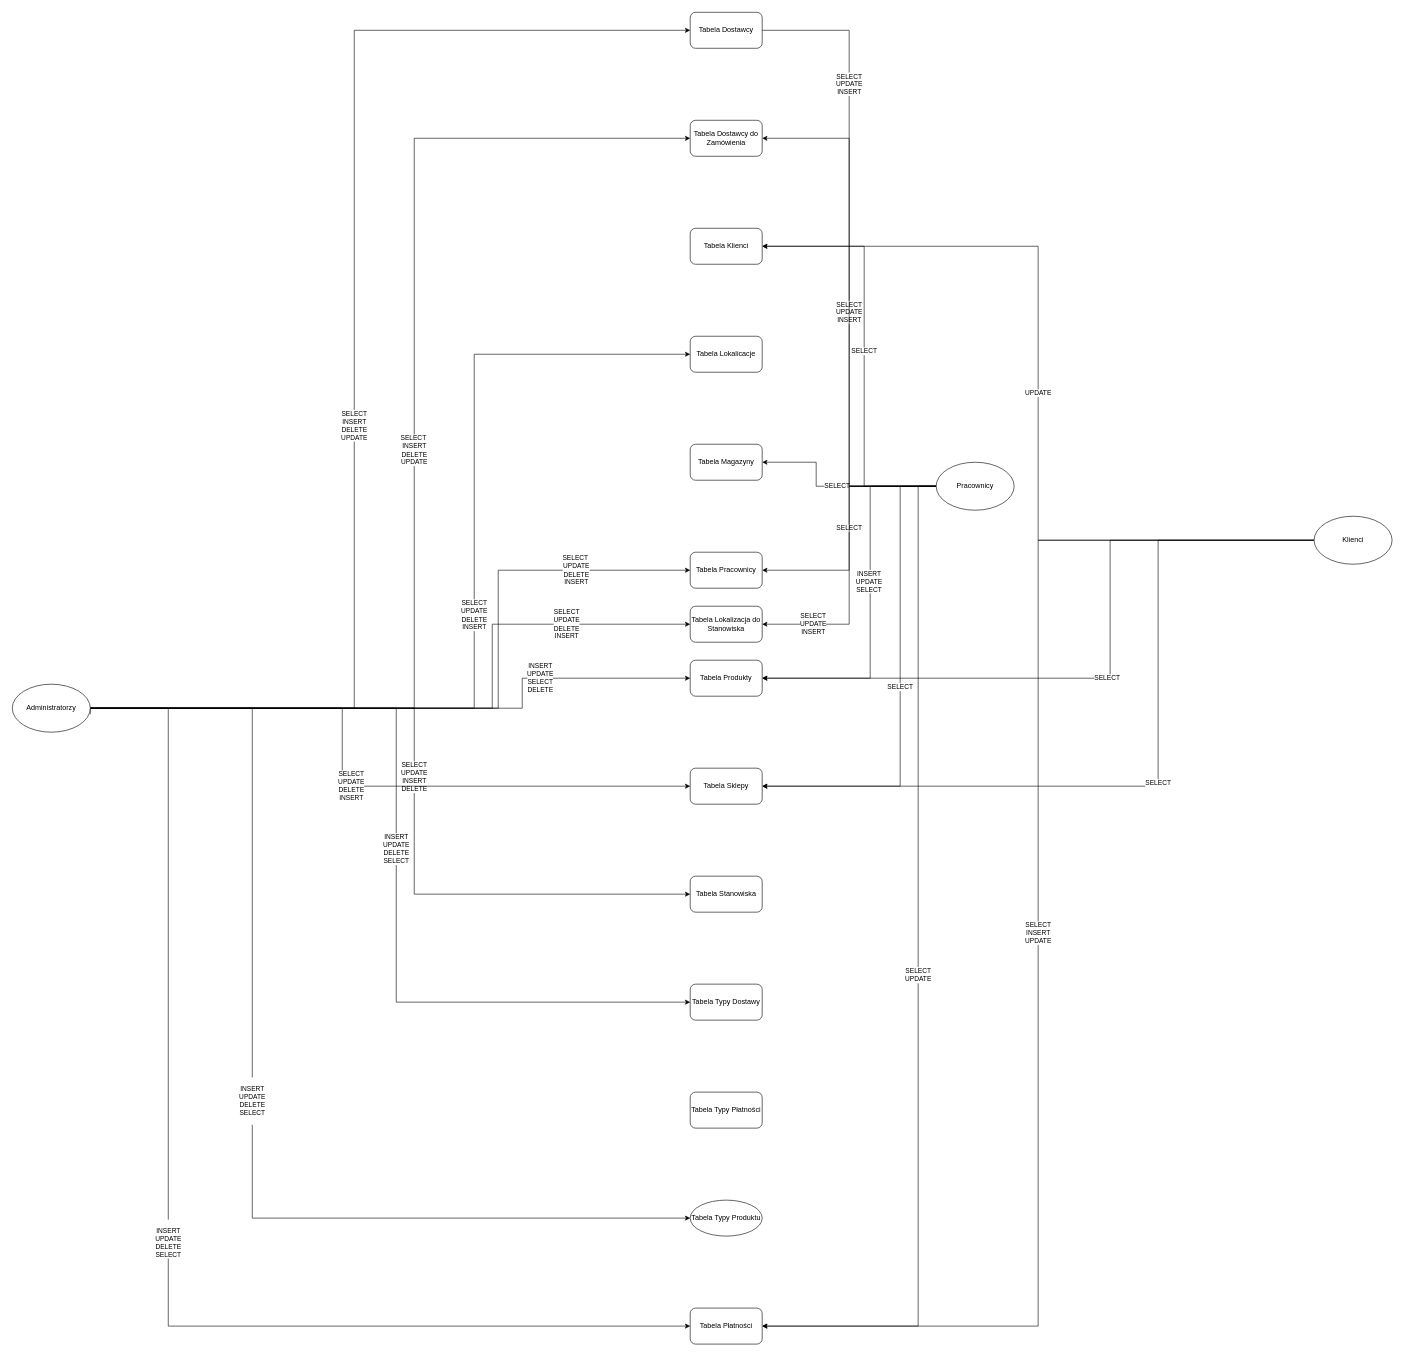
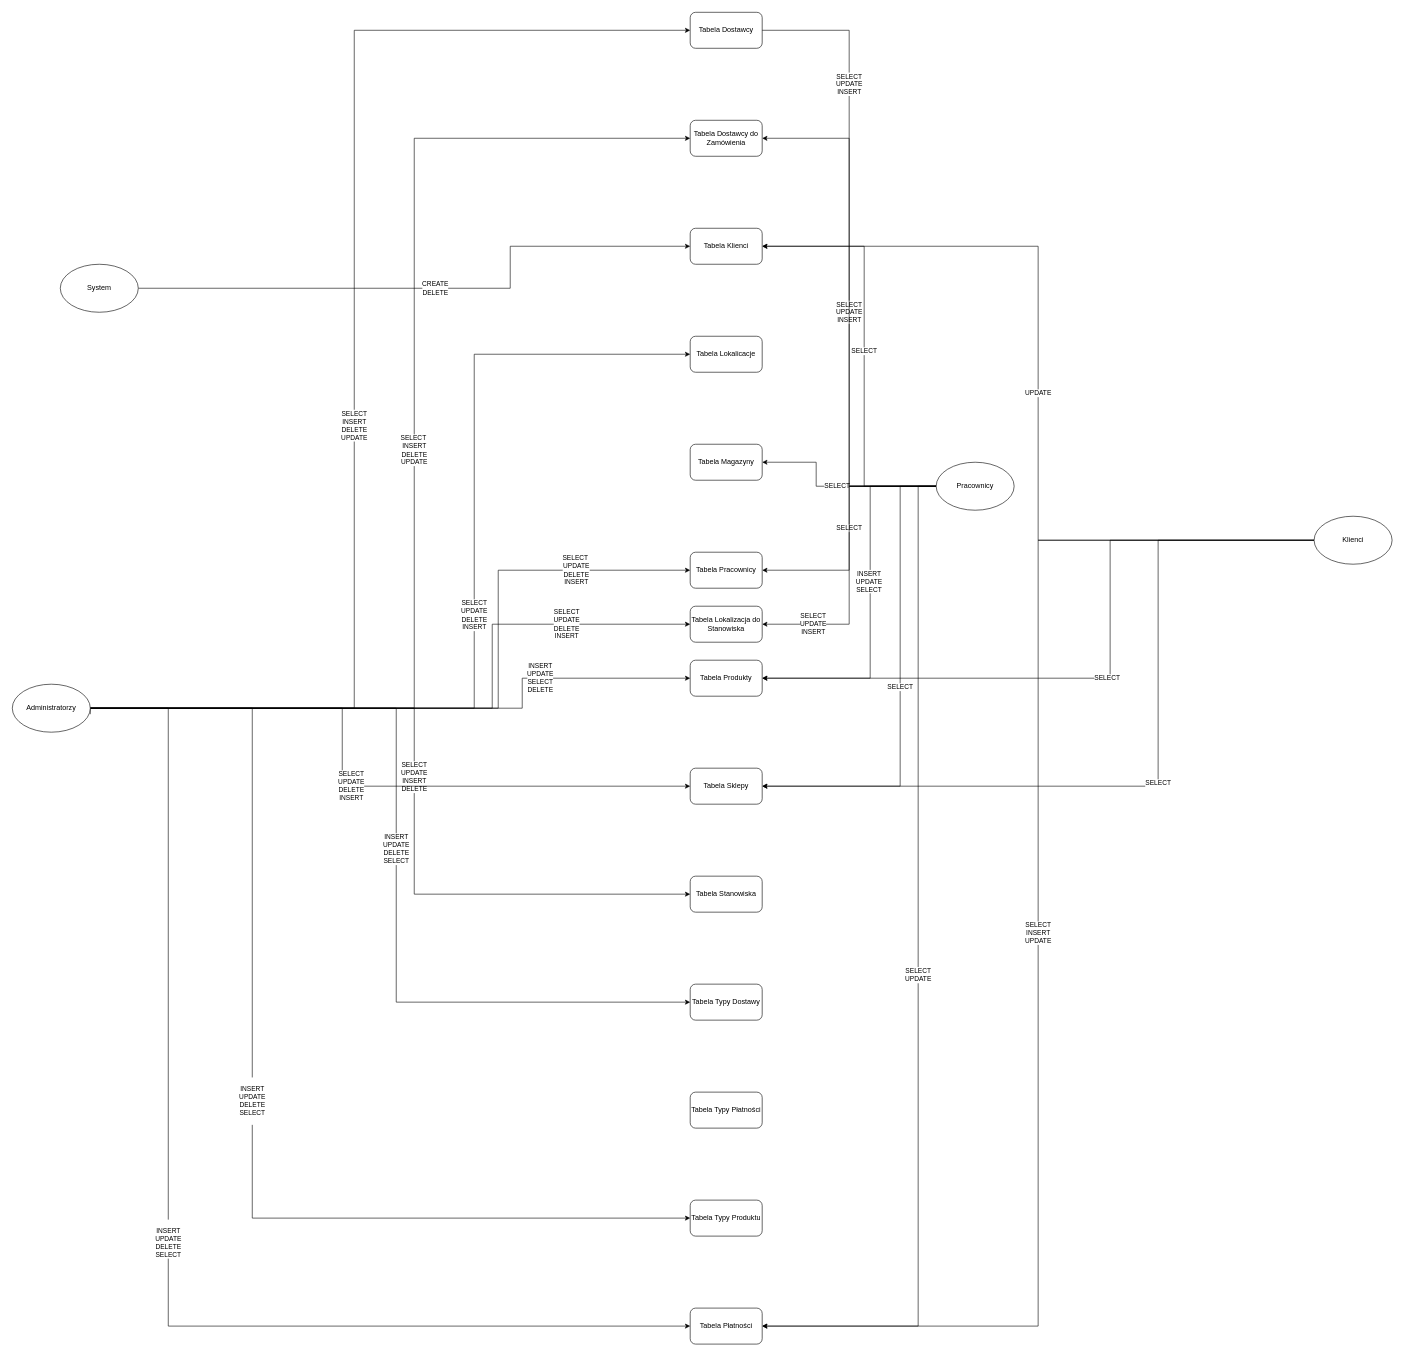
none -> (99, 288)
none -> (434, 288)
(726, 1218) -> (726, 1218)
